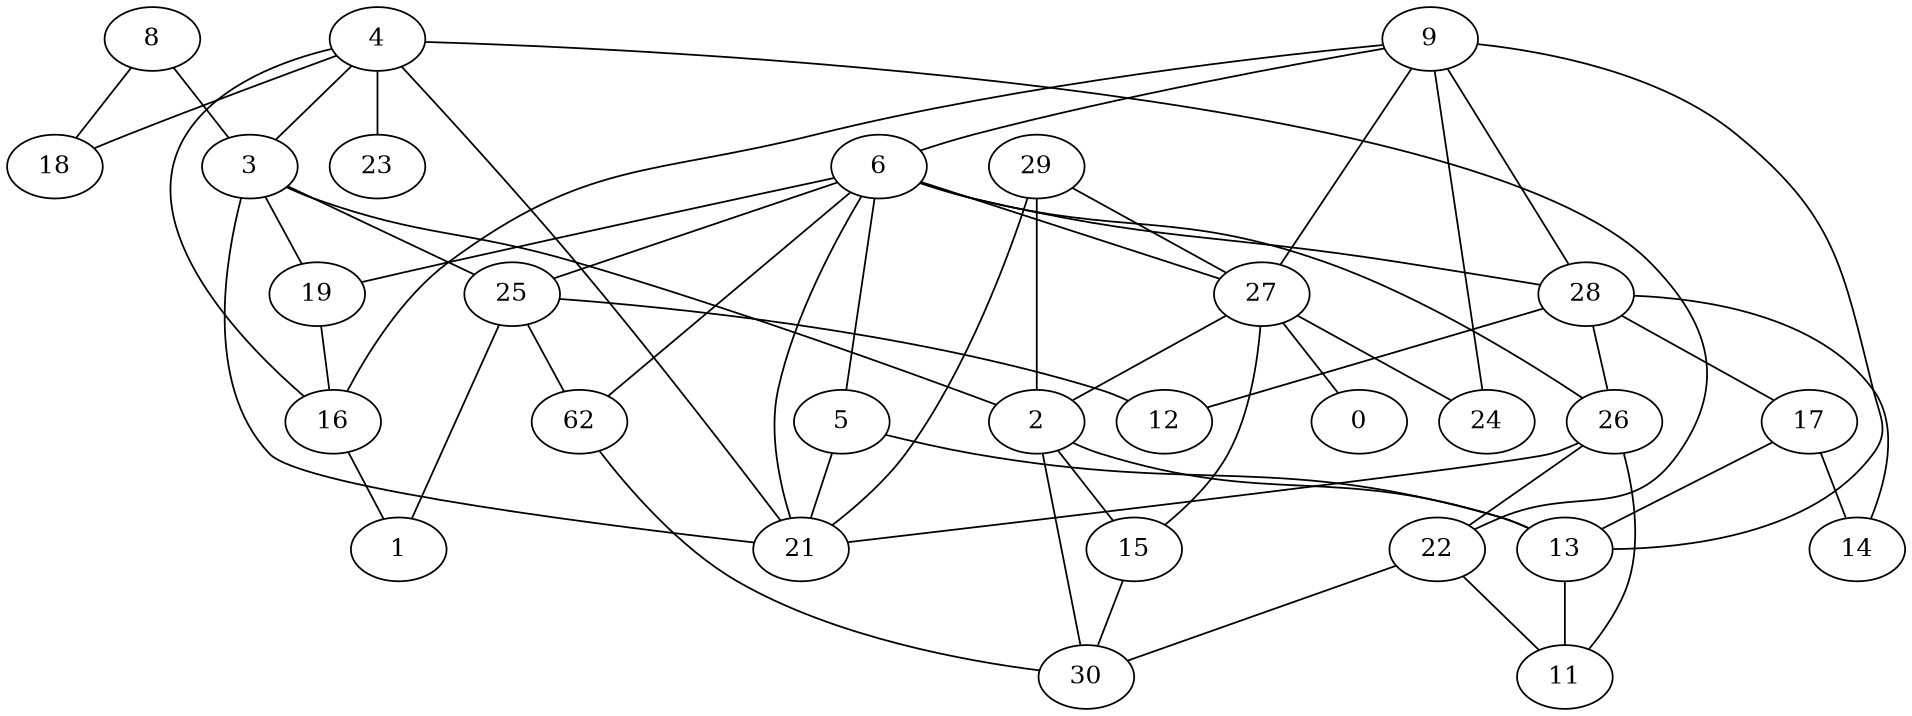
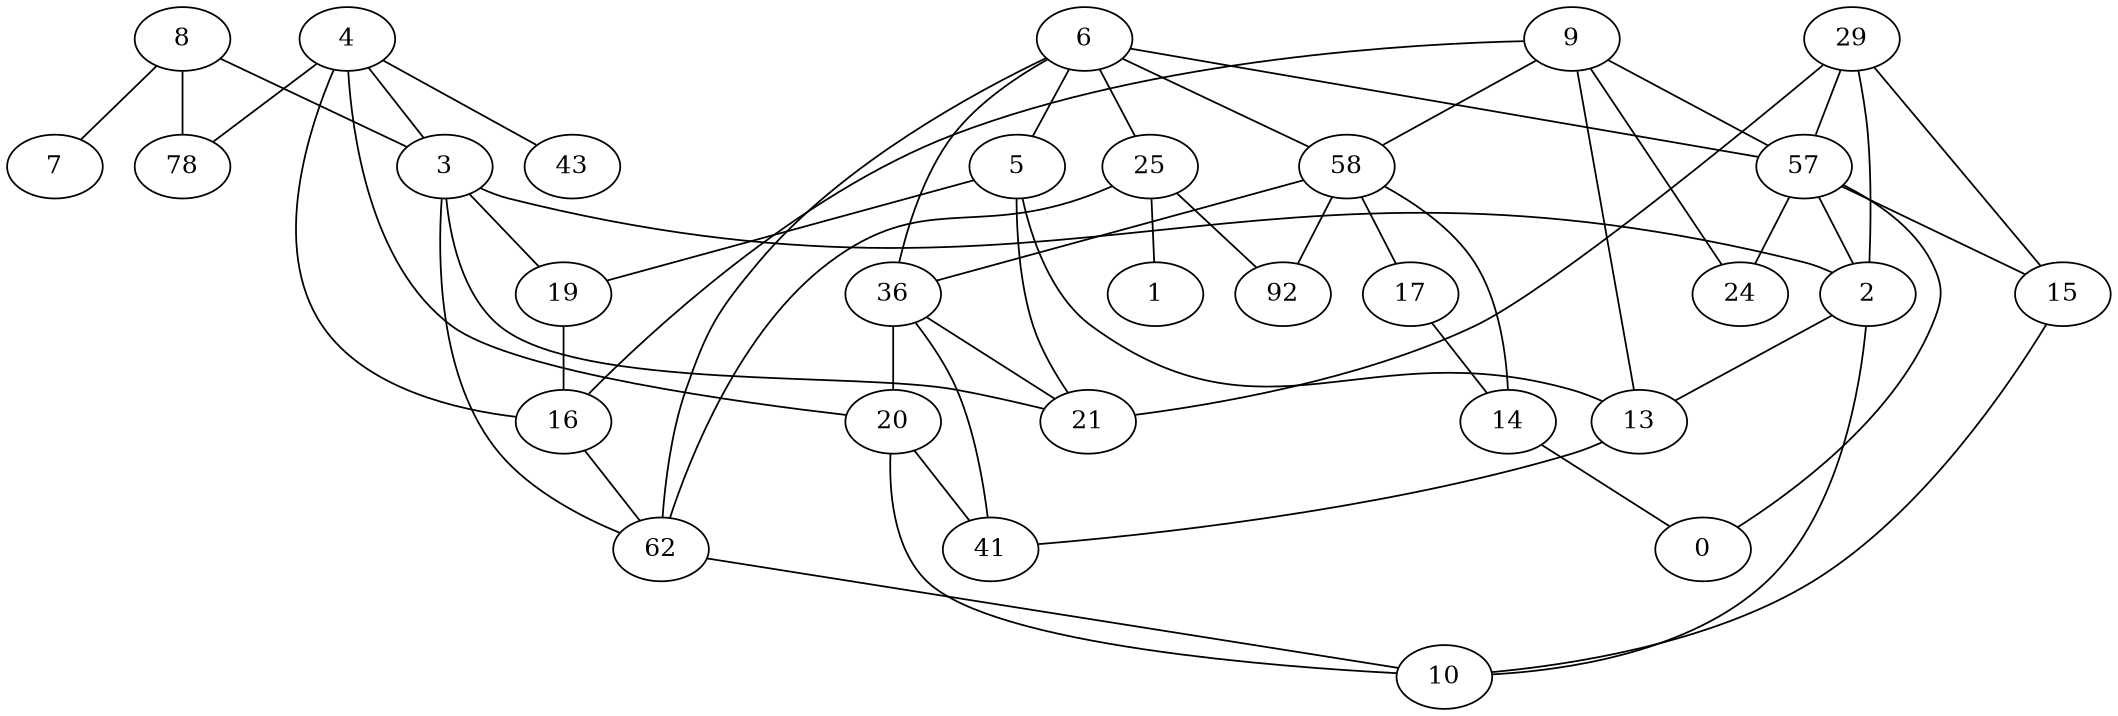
(1163, 91) -> none
none -> (55, 167)
(55, 167) -> (183, 167)
(377, 167) -> (572, 167)
(598, 229) -> (818, 223)
(381, 230) -> (464, 392)
(598, 288) -> none
(1262, 294) -> (1804, 167)
(1586, 294) -> (1347, 167)
(789, 350) -> none
(1164, 422) -> (1283, 294)
(1614, 422) -> (893, 294)
(359, 472) -> (612, 486)
(1086, 486) -> (1957, 167)
none -> (1606, 486)
(1687, 486) -> none
(1437, 549) -> (893, 422)
(1086, 677) -> (1444, 677)
(1565, 677) -> (991, 549)
